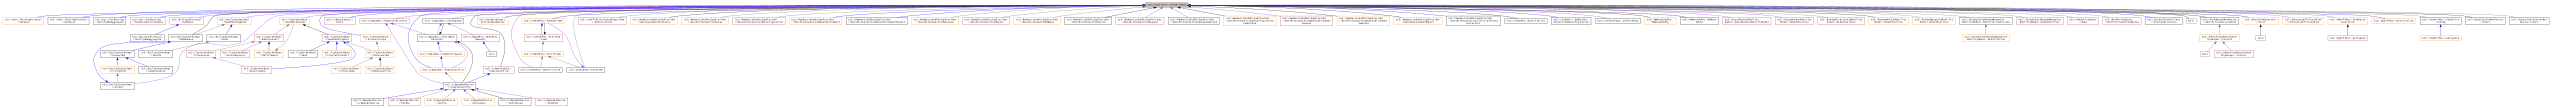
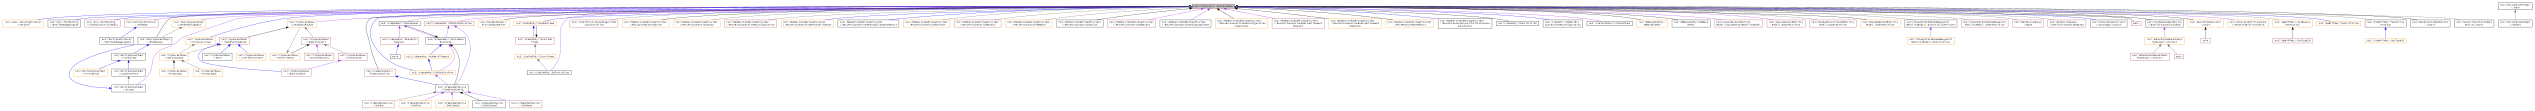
(69, 21) -> none
(340, 21) -> none
(1934, 21) -> none
(228, 31) -> none
(380, 70) -> (174, 73)
(586, 70) -> none
(117, 79) -> (129, 82)
(368, 102) -> none
